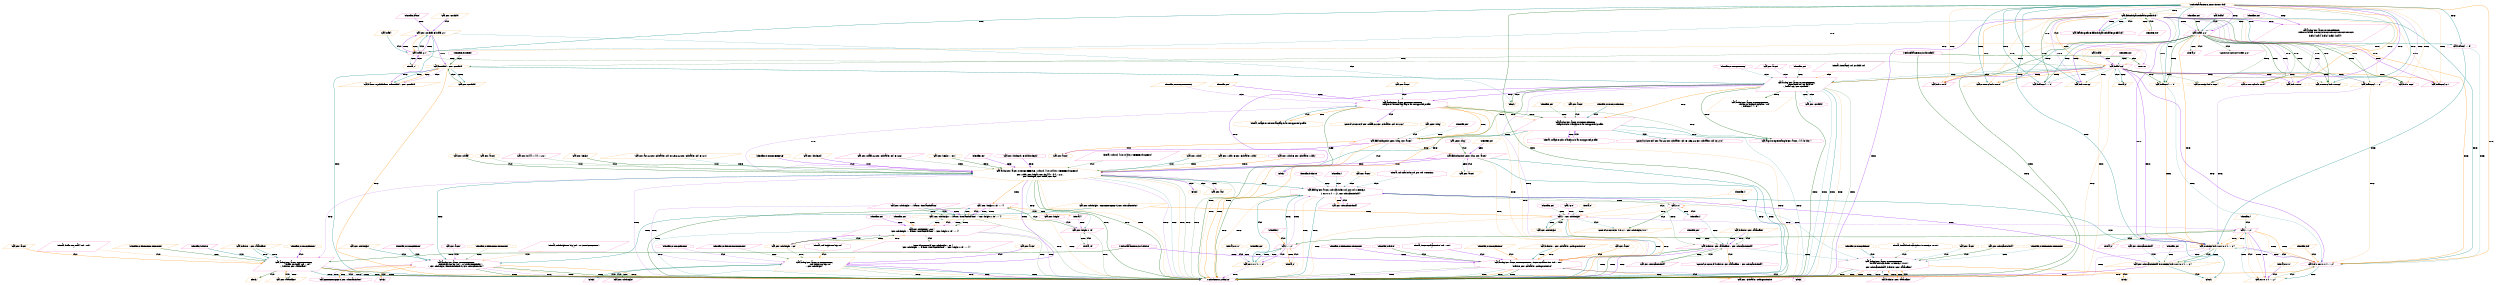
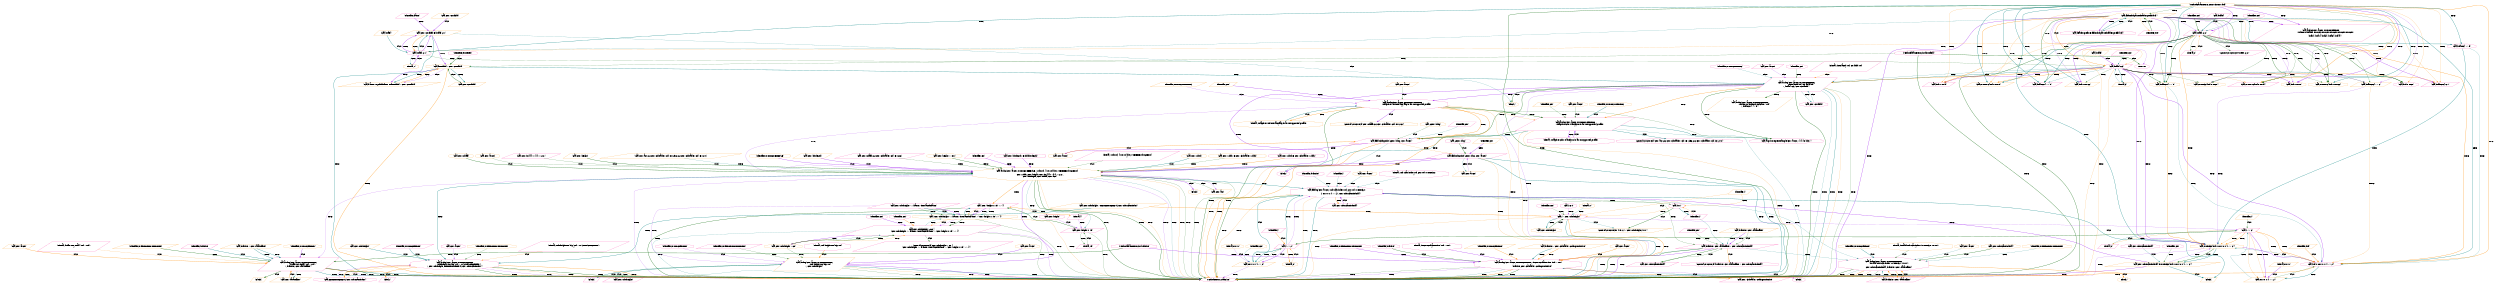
(2475, 148) -> (2475, 148)
